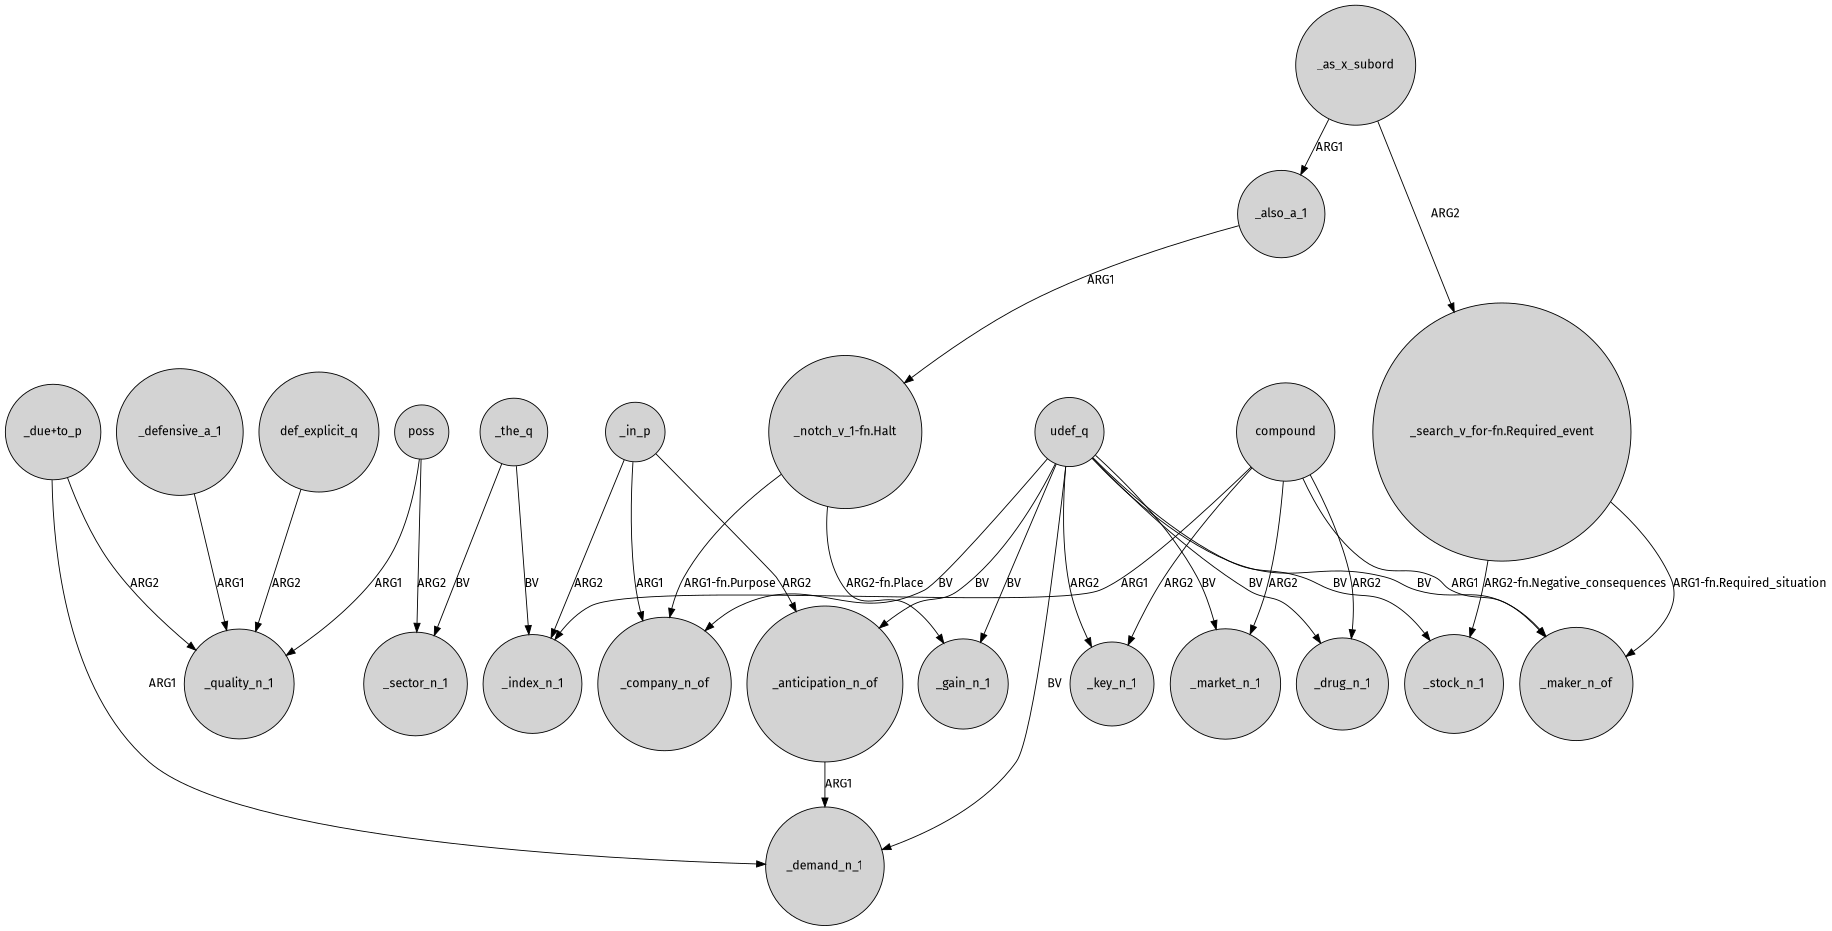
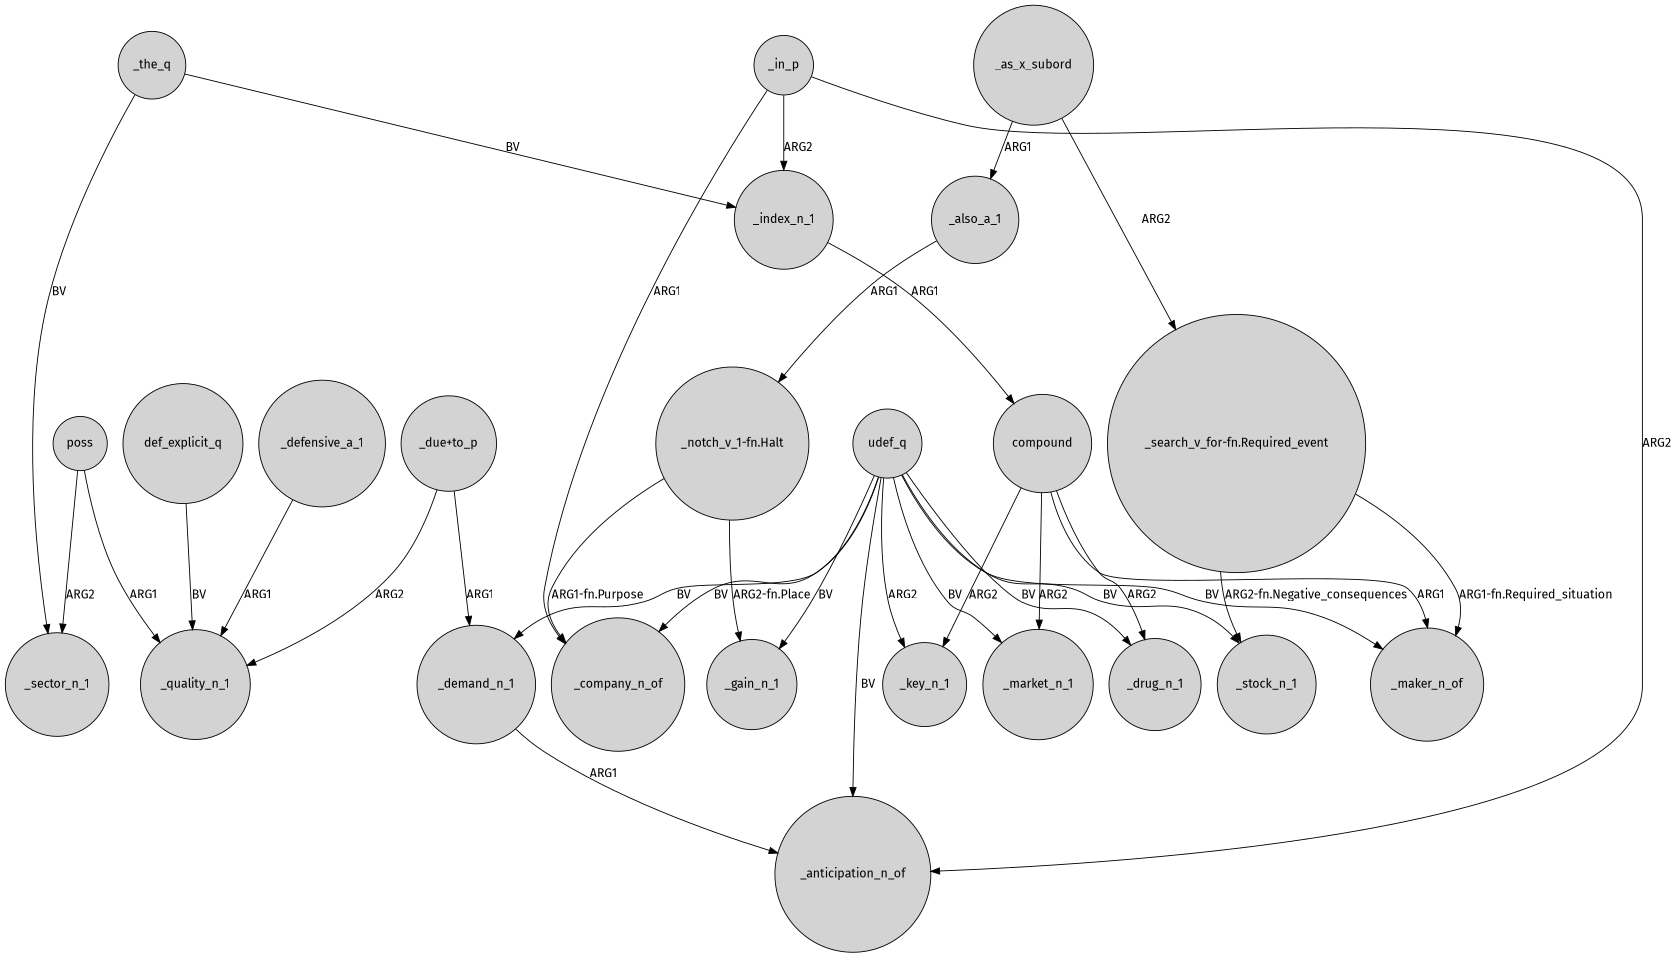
(287, 584) -> (199, 595)
(960, 597) -> (927, 309)
(825, 780) -> (637, 801)
